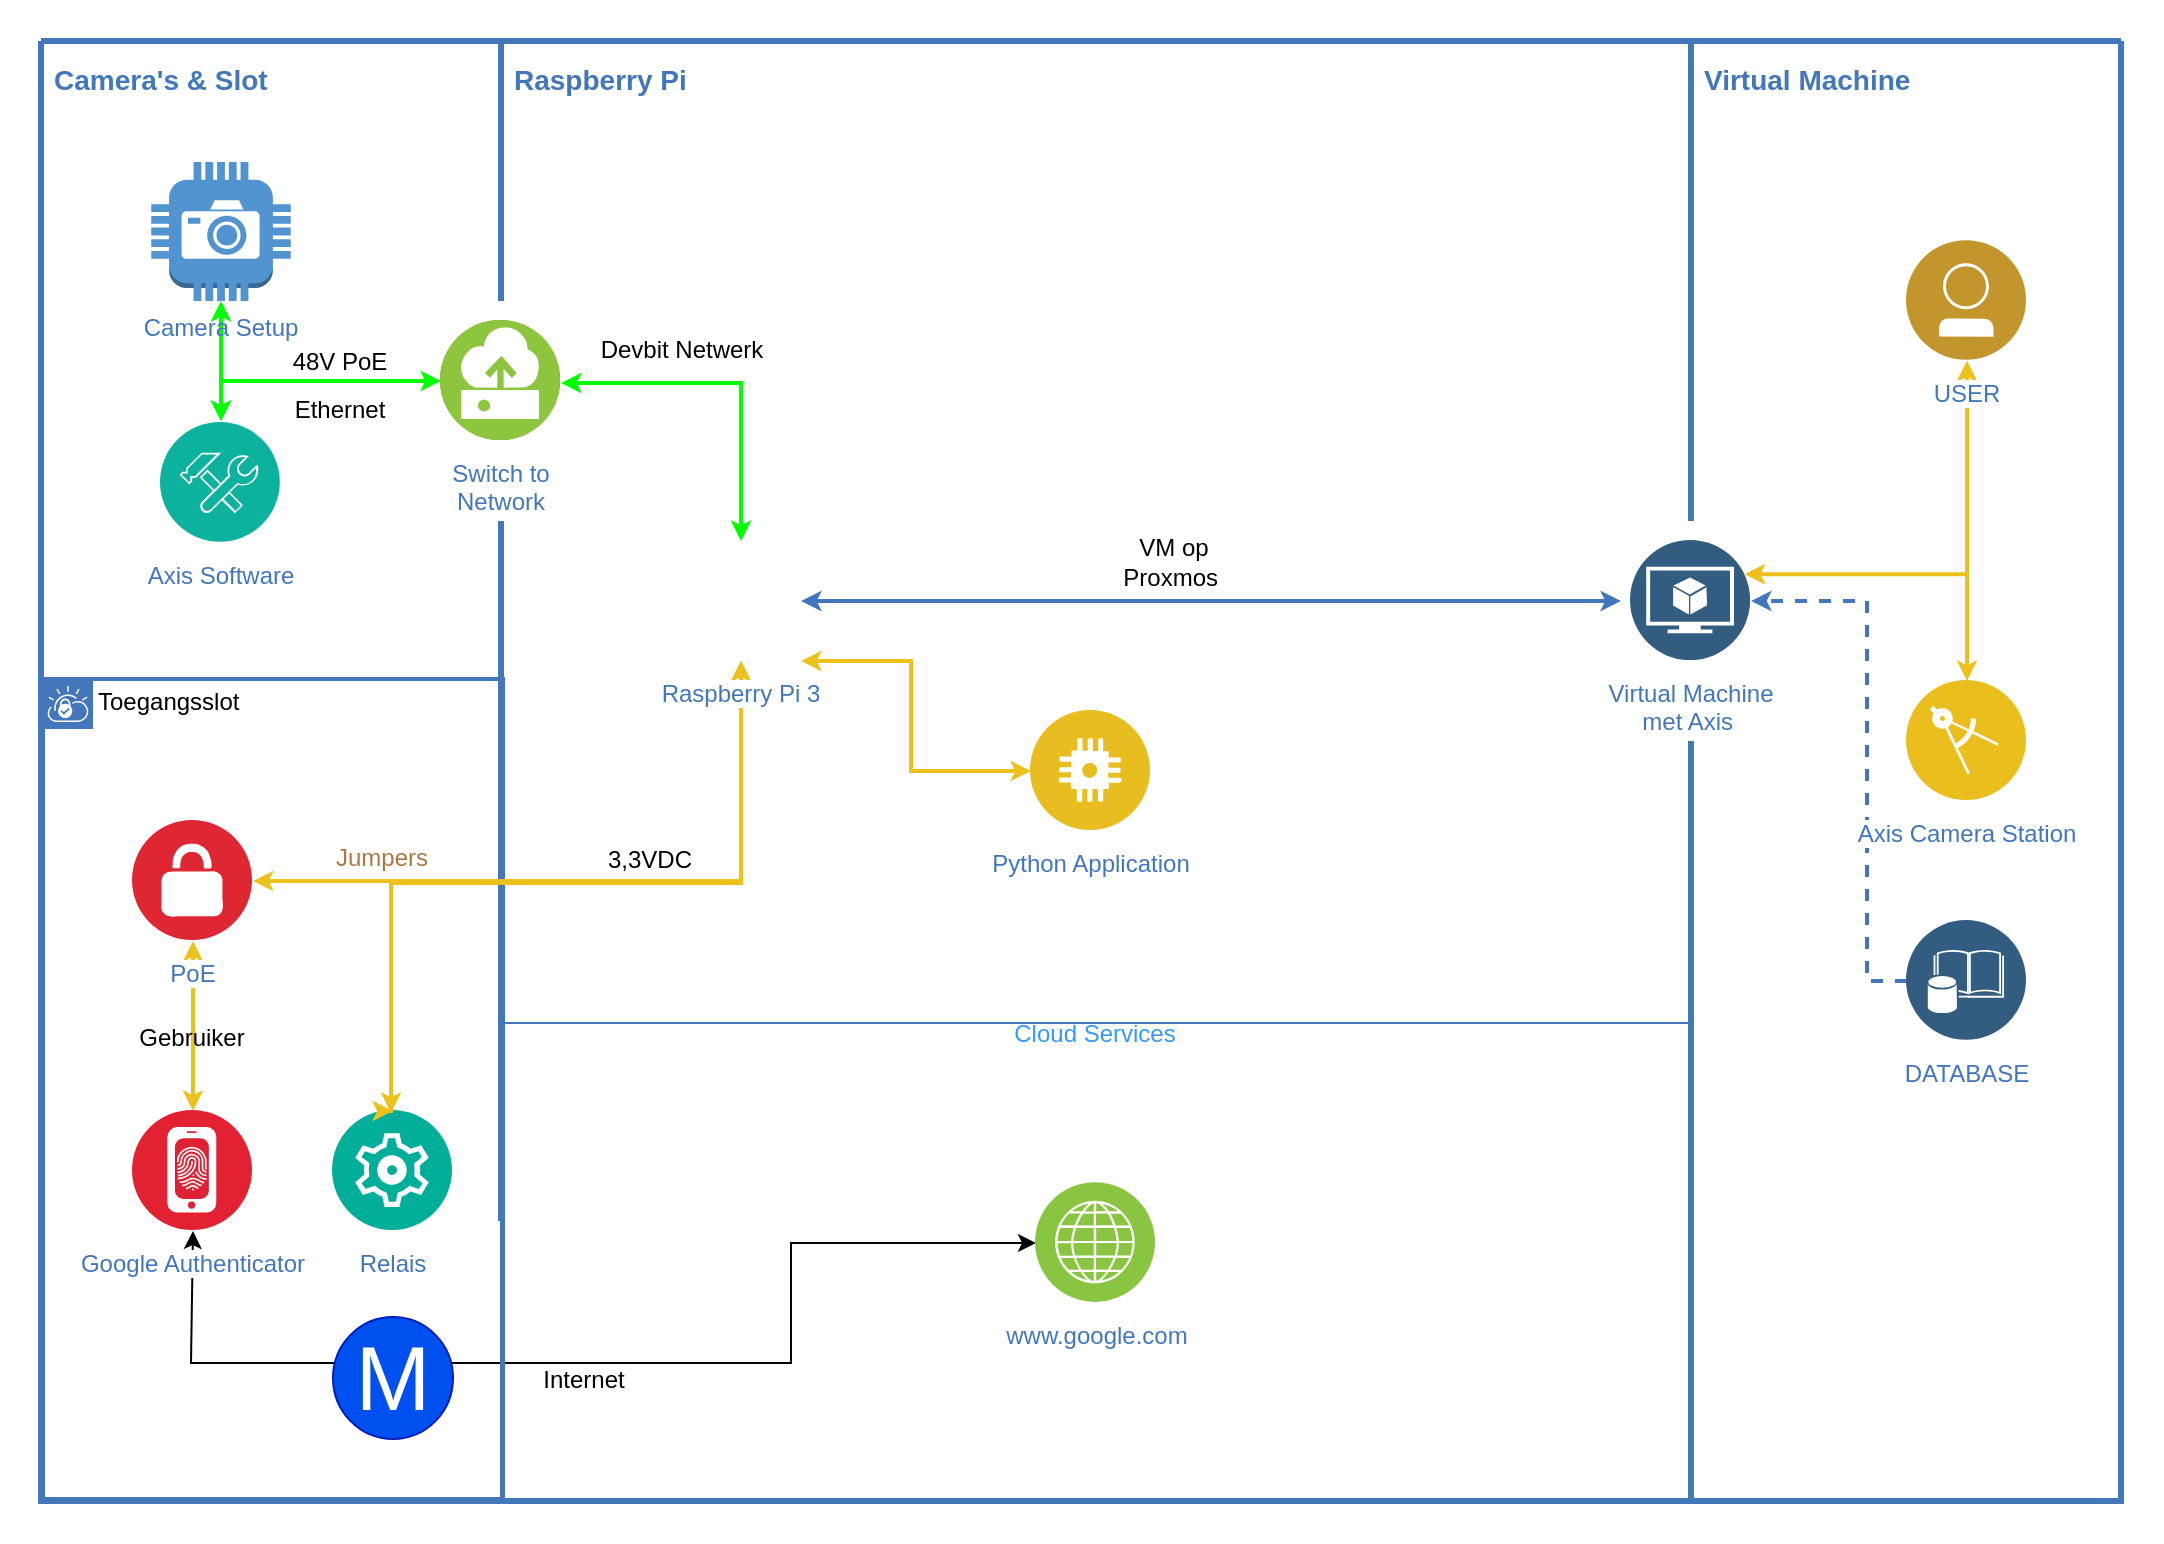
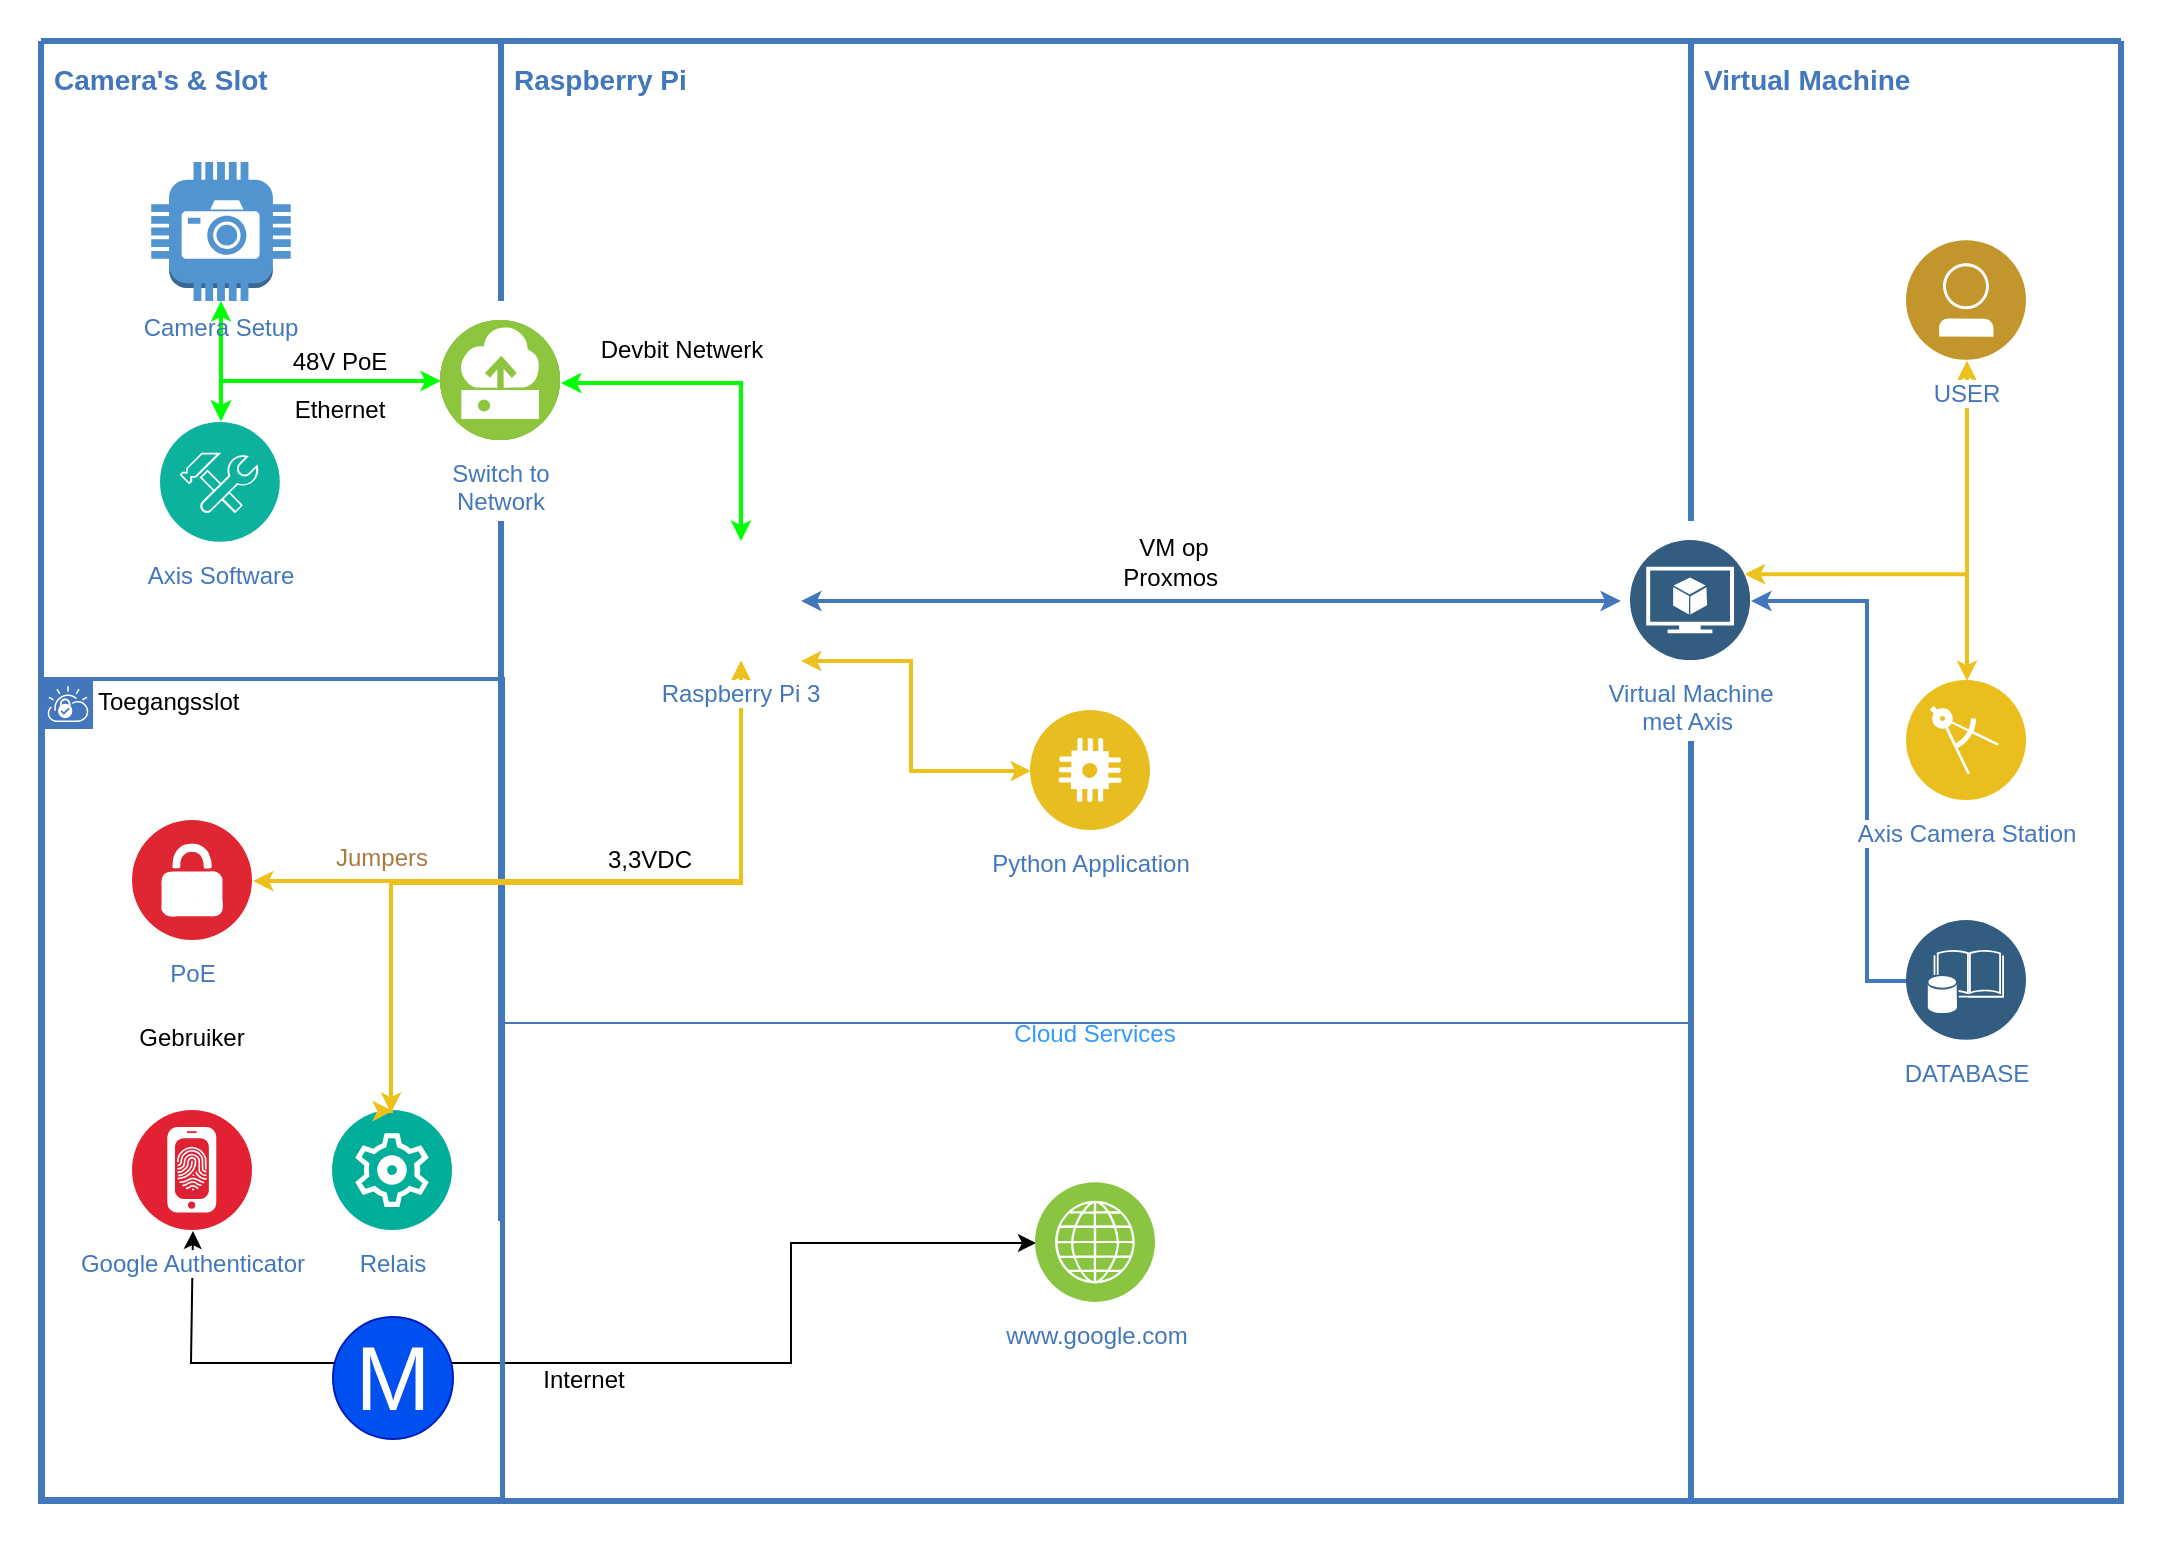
(1889, 981) -> (1889, 981)
(193, 1042) -> none
